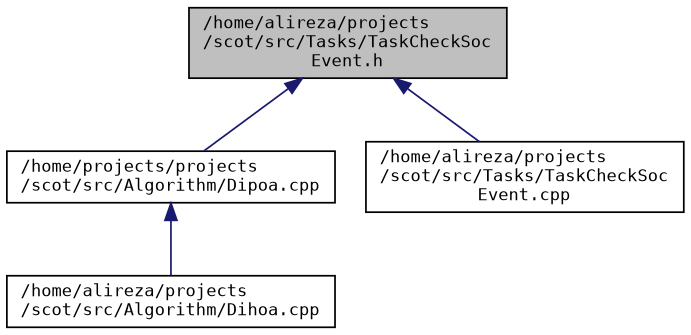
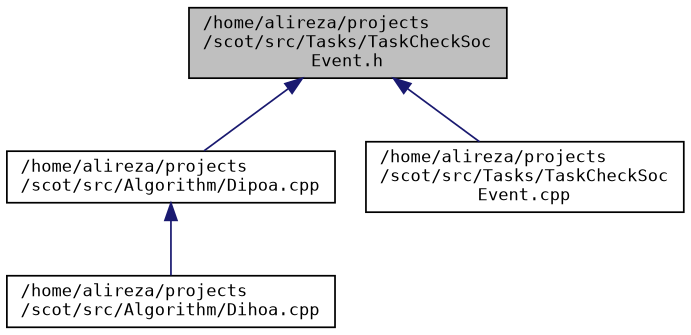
(171, 177) -> (171, 177)
